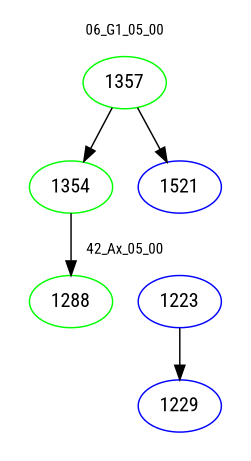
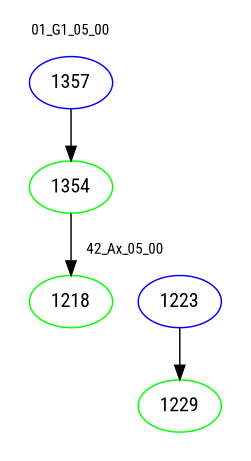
(125, 31) -> (71, 31)
(125, 83) -> (71, 83)
(180, 187) -> none
(71, 302) -> (71, 302)
(180, 406) -> (180, 406)
